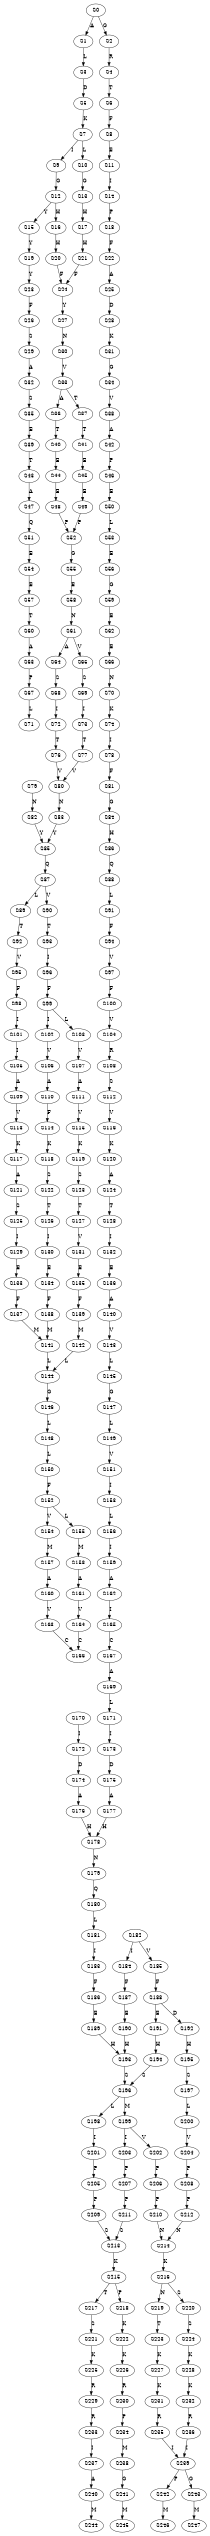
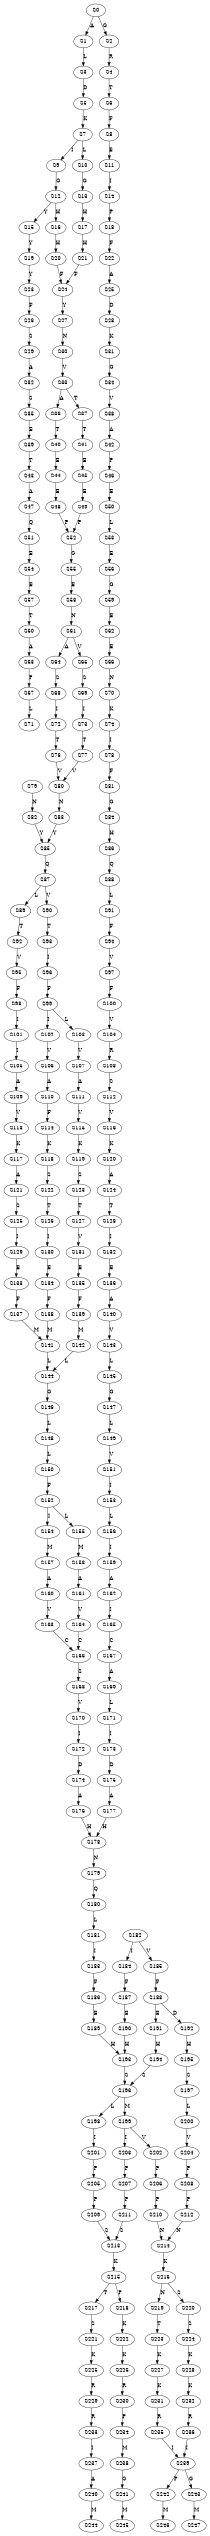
(49, 1516) -> (49, 1516)
none -> (78, 1687)
